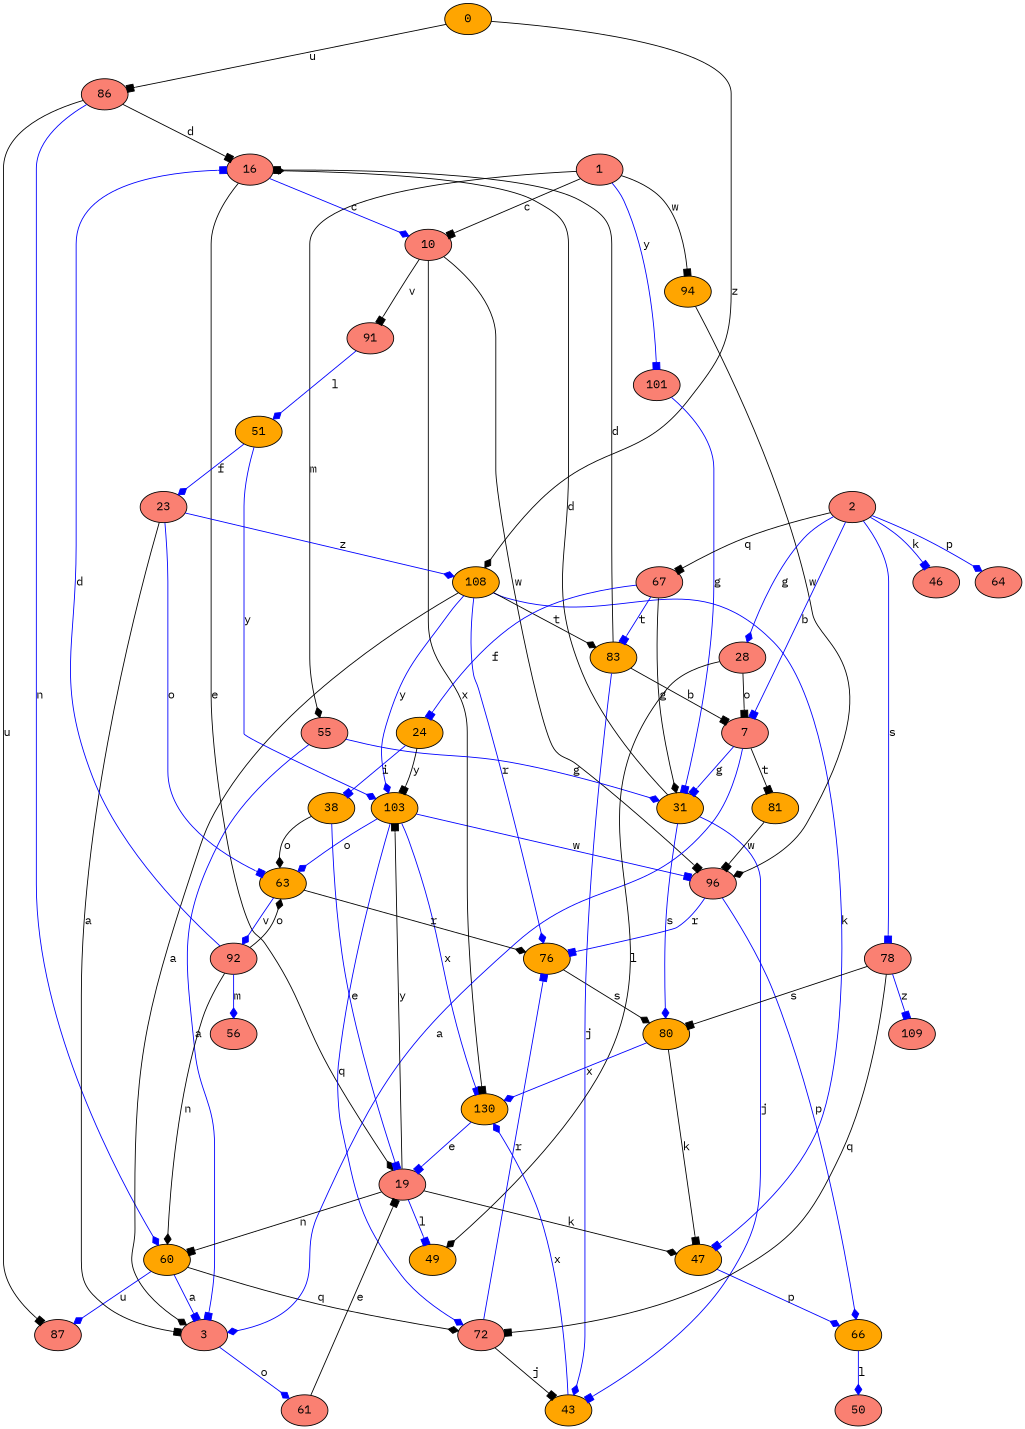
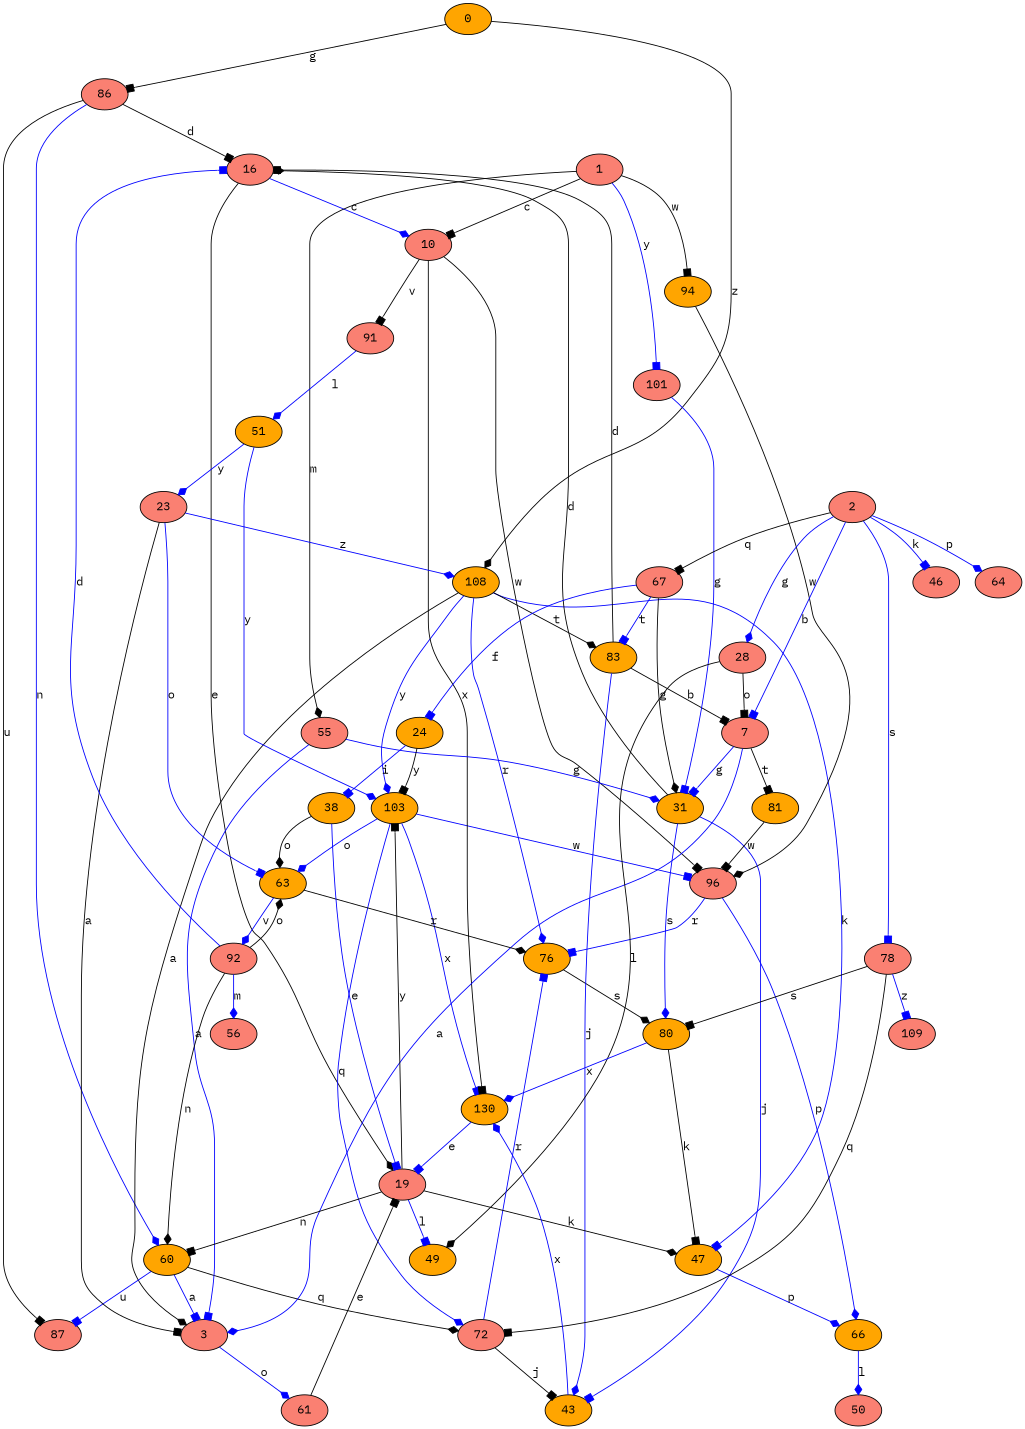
(313, 57) -> (313, 57)
(221, 469) -> (221, 469)
(117, 1295) -> (116, 1295)
